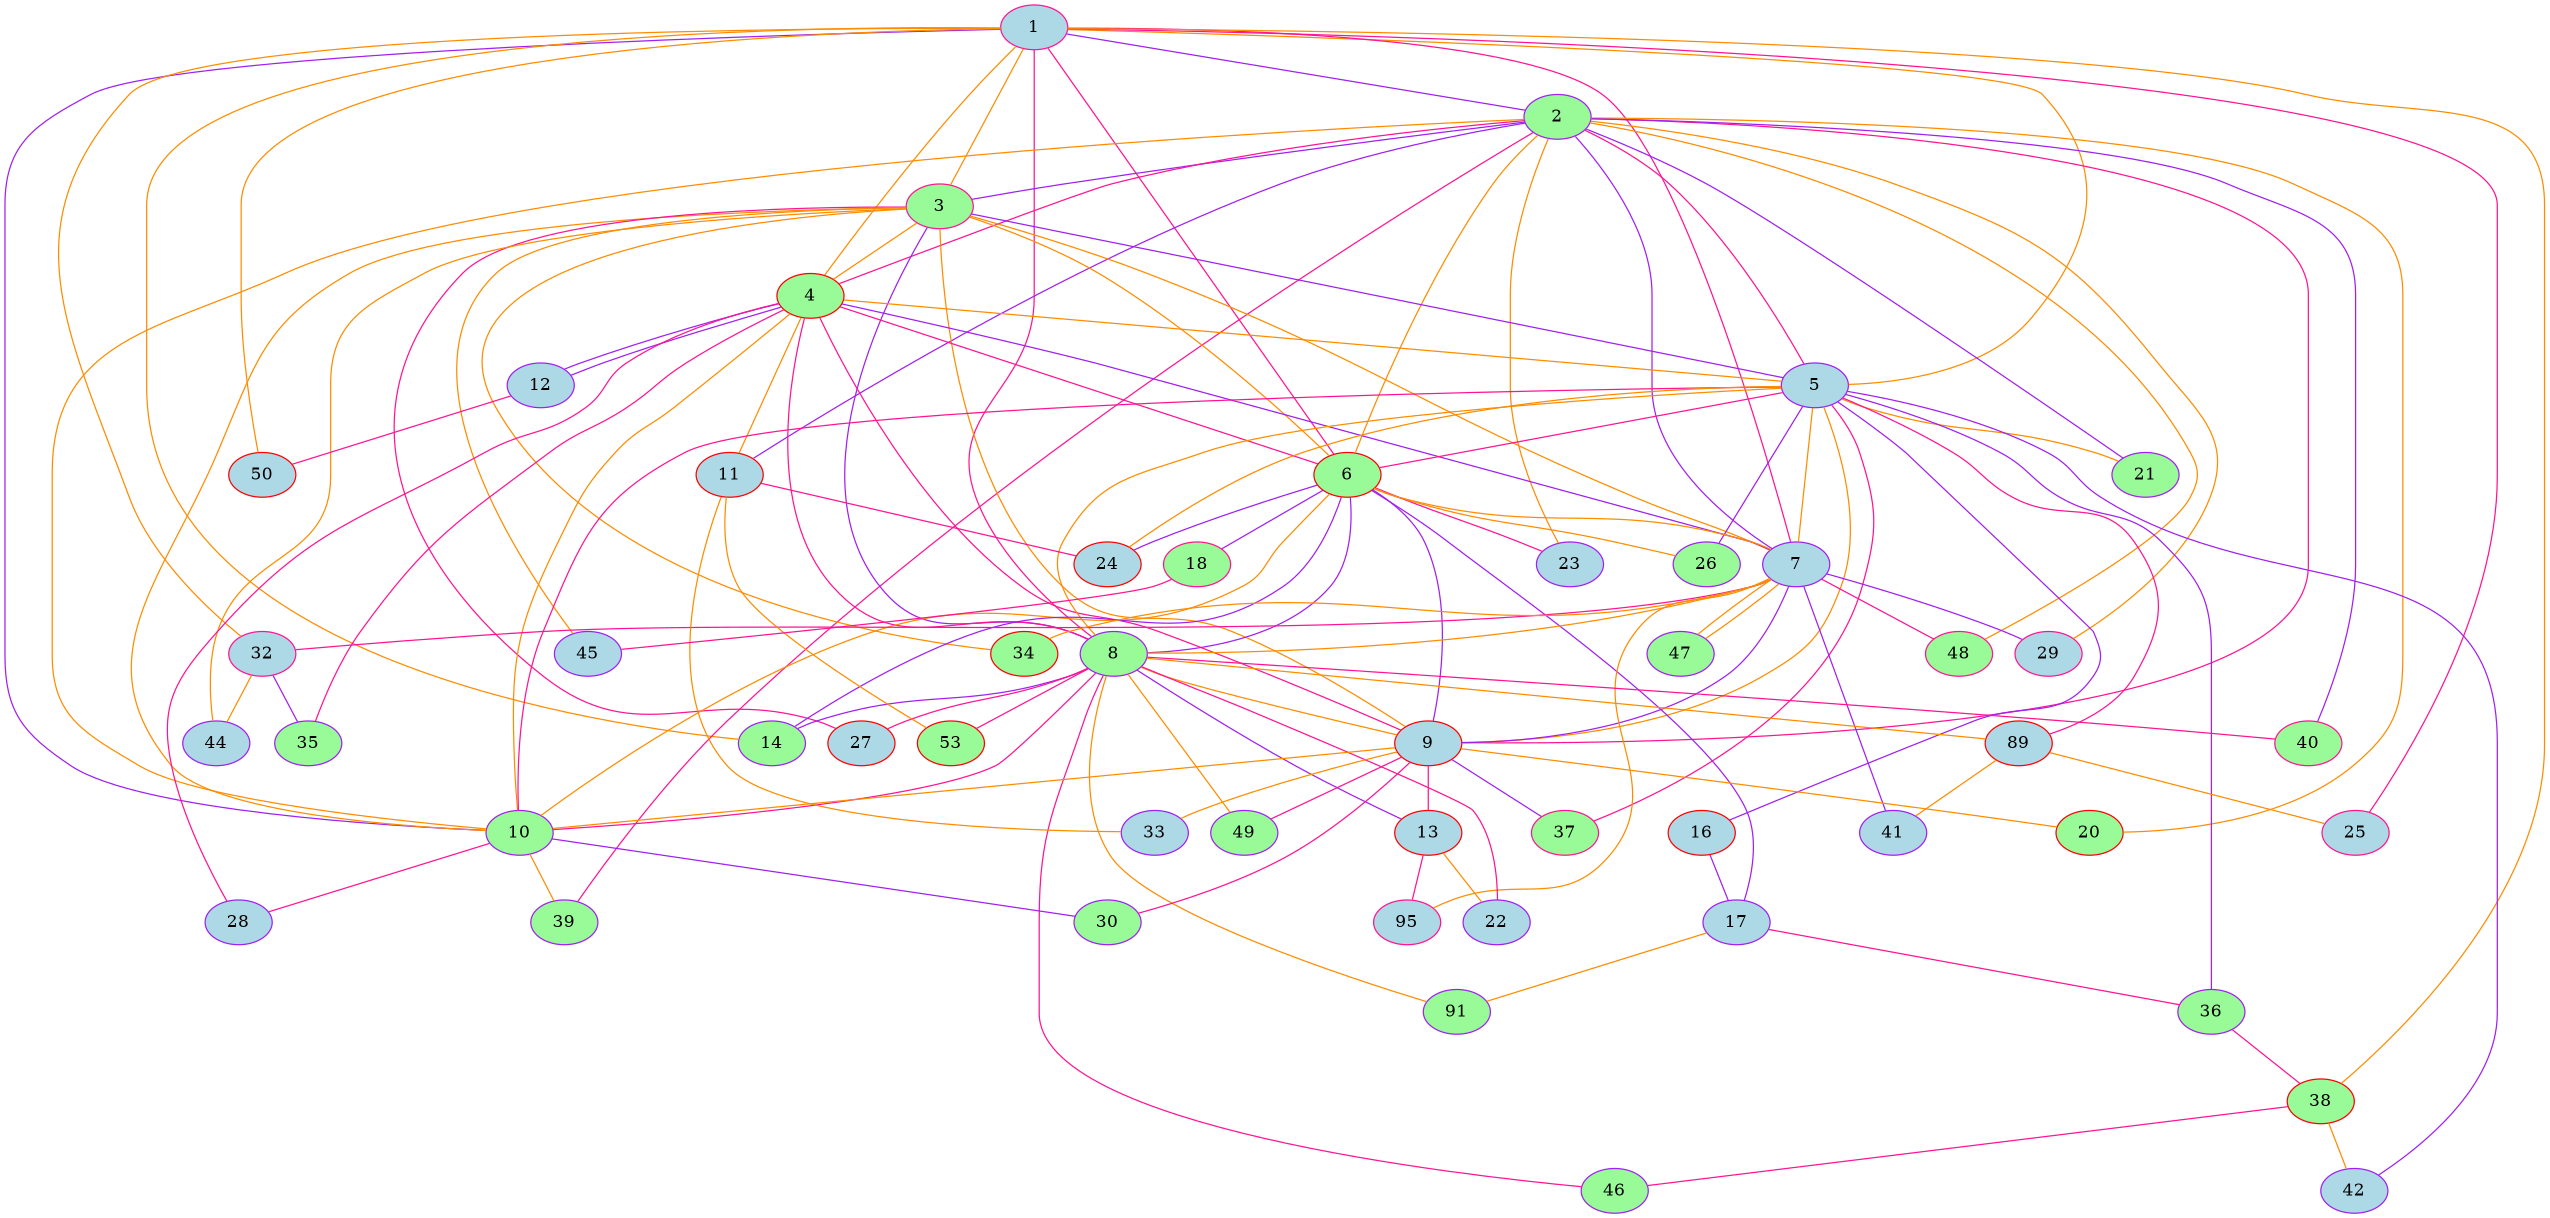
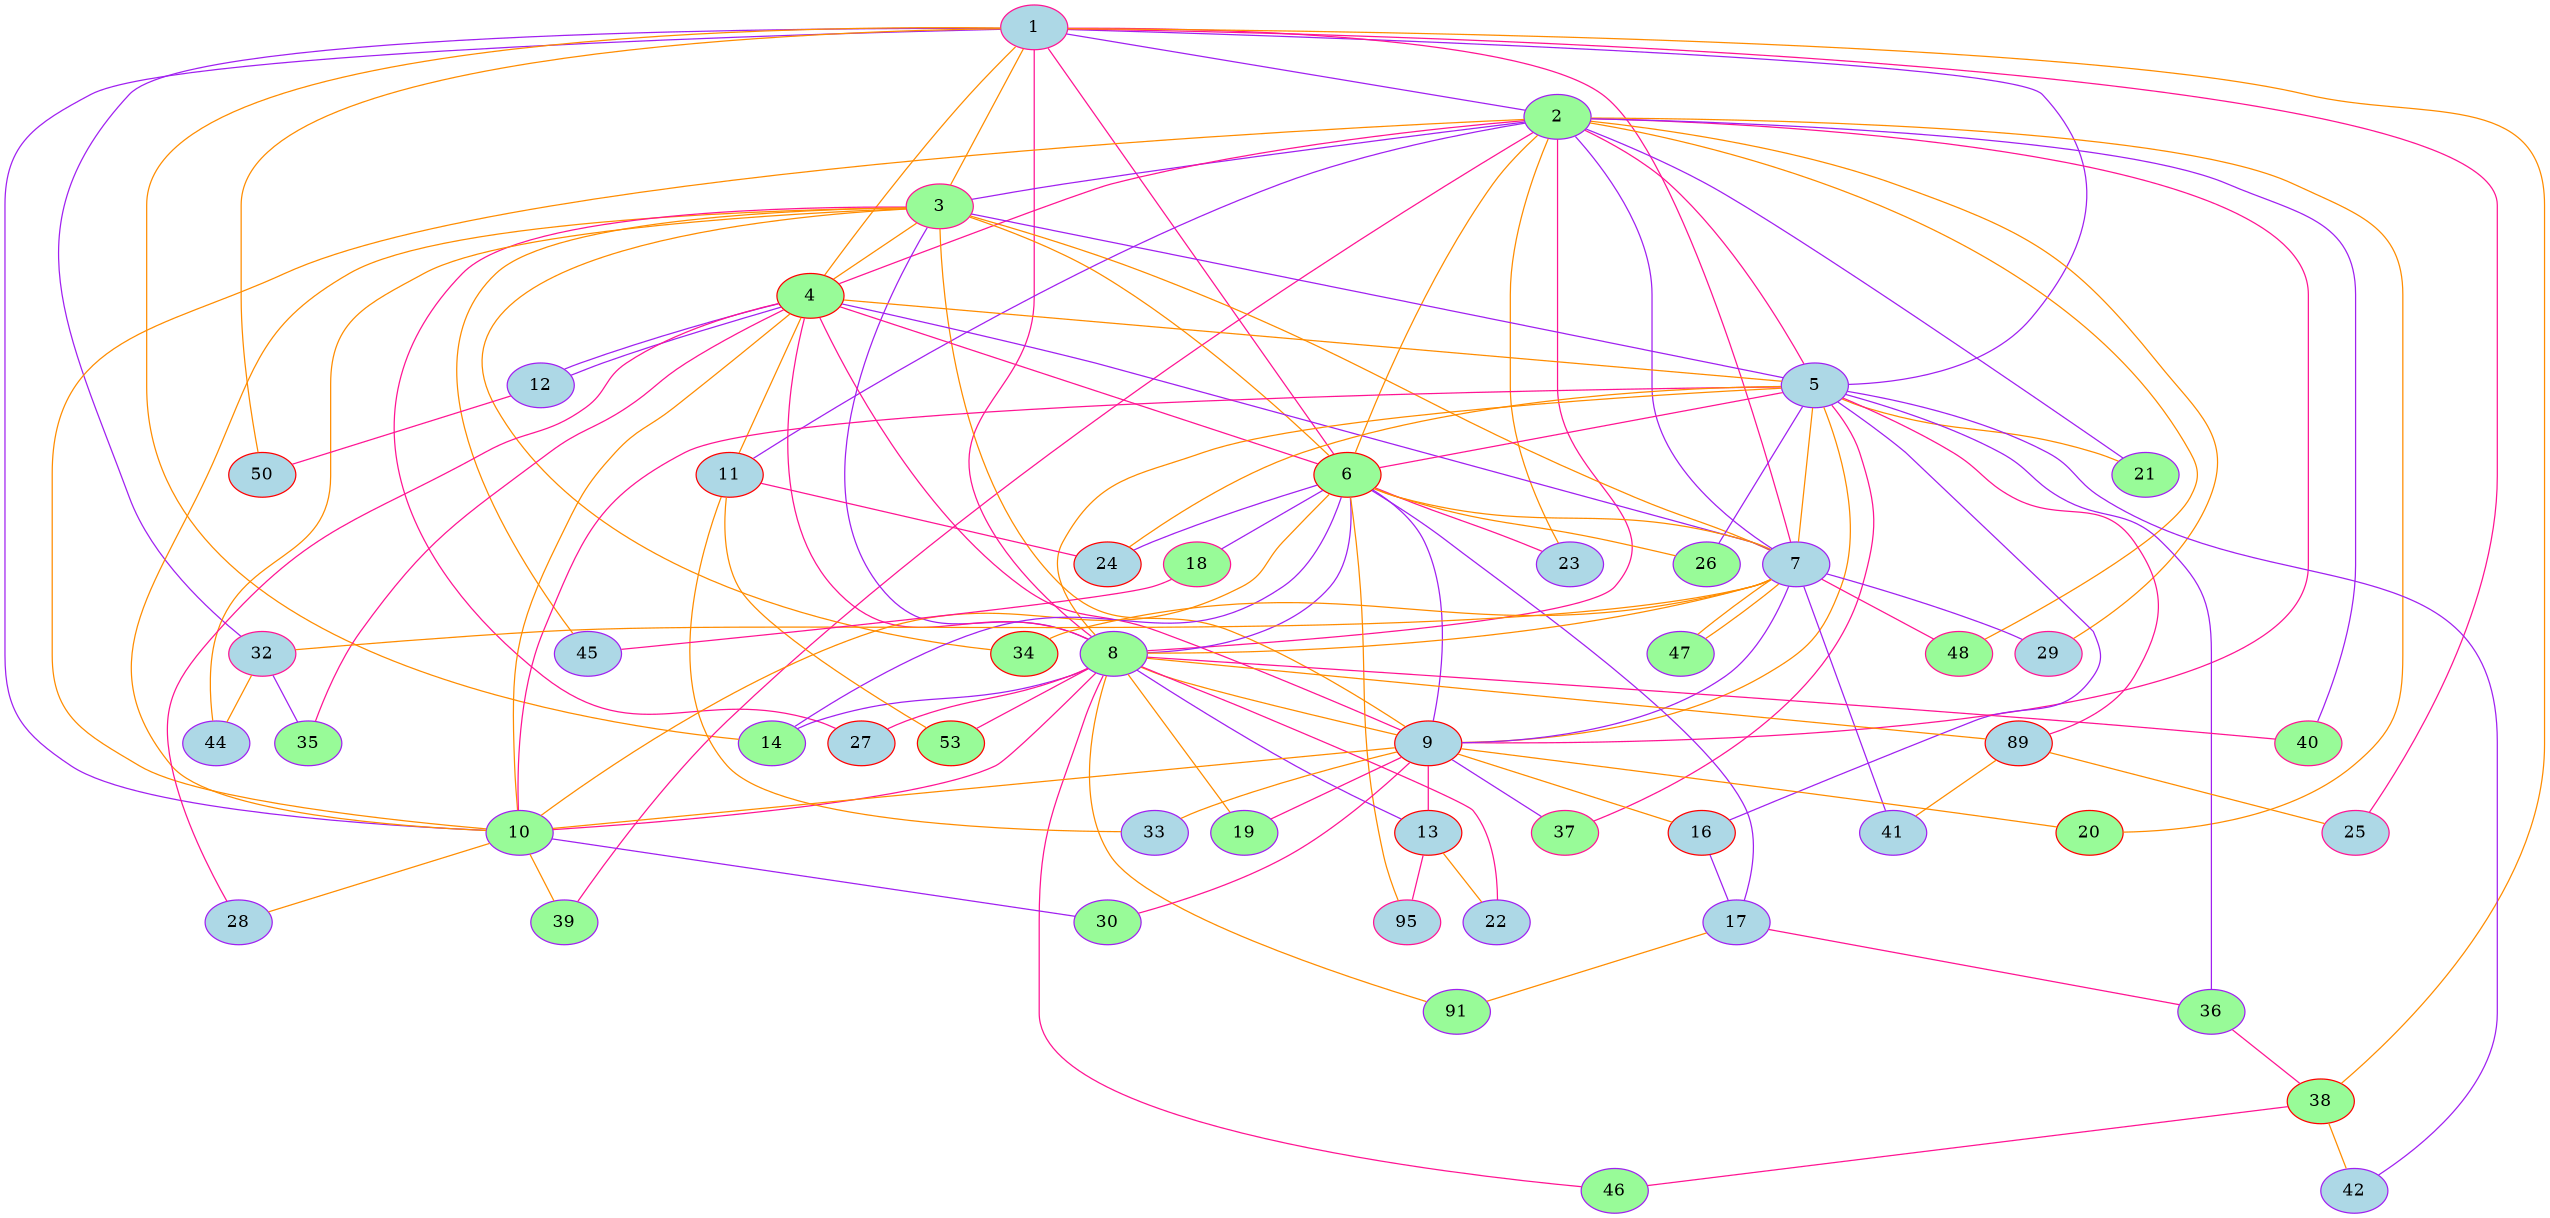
(293, 54) -> (293, 54)
(2029, 90) -> (2029, 90)
none -> (1614, 587)
(1294, 625) -> (1294, 625)
(1625, 750) -> (1364, 690)
none -> (1565, 788)
(1244, 833) -> (1244, 833)
(379, 878) -> (379, 878)
